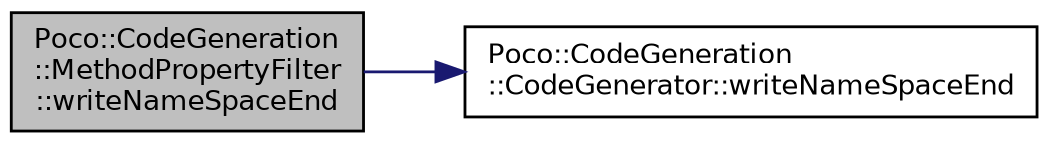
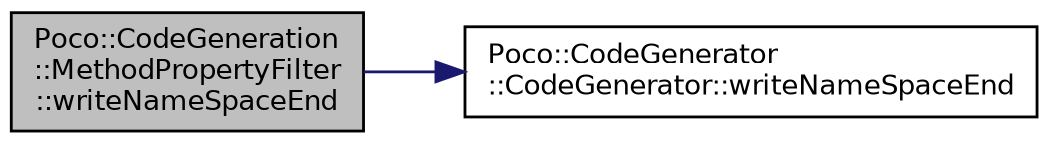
(751, 72) -> (751, 72)
